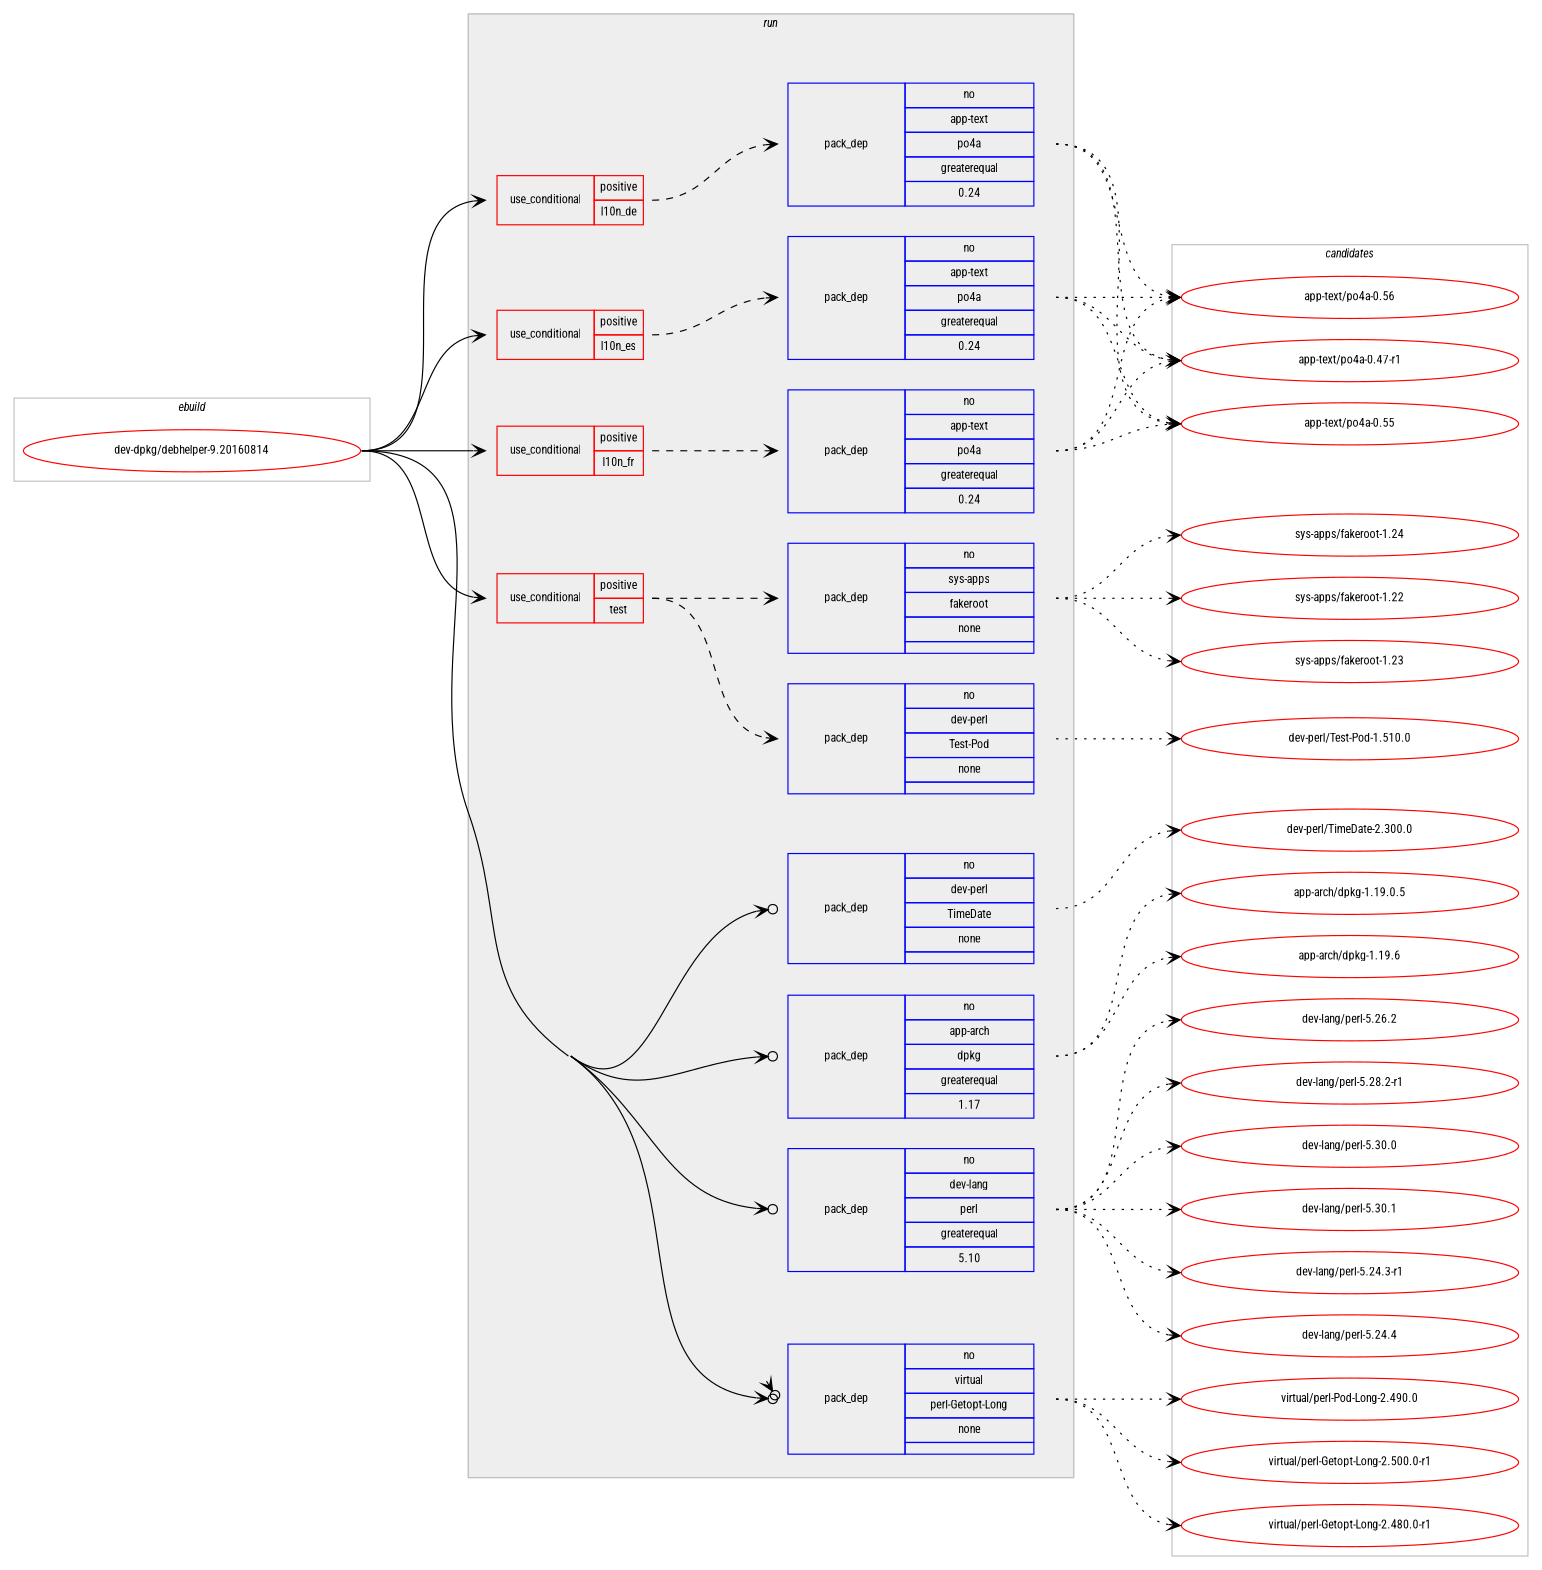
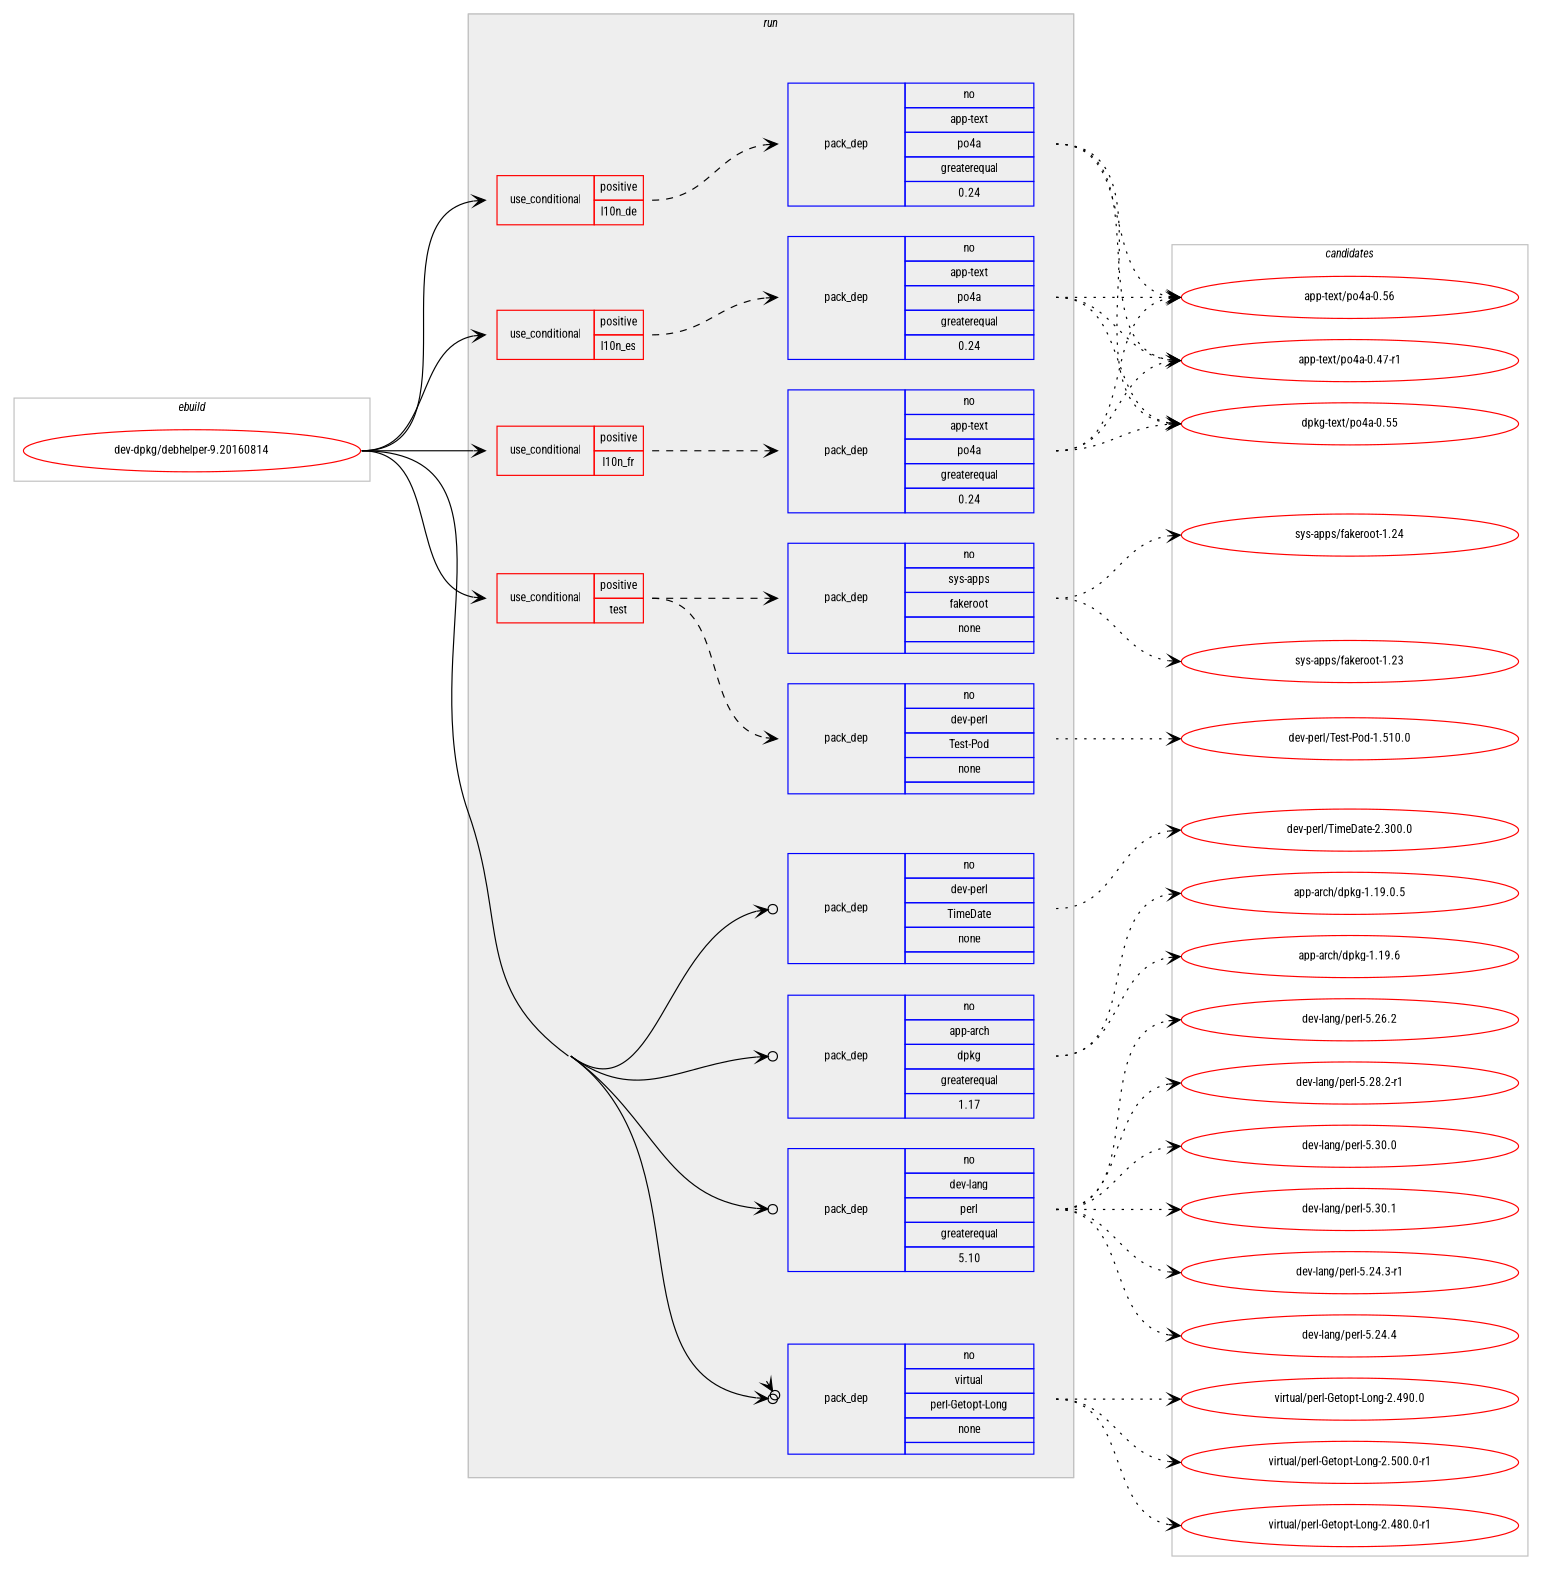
(1350, 424) -> (1350, 424)
(1350, 598) -> none
(1350, 1399) -> (1350, 1399)
